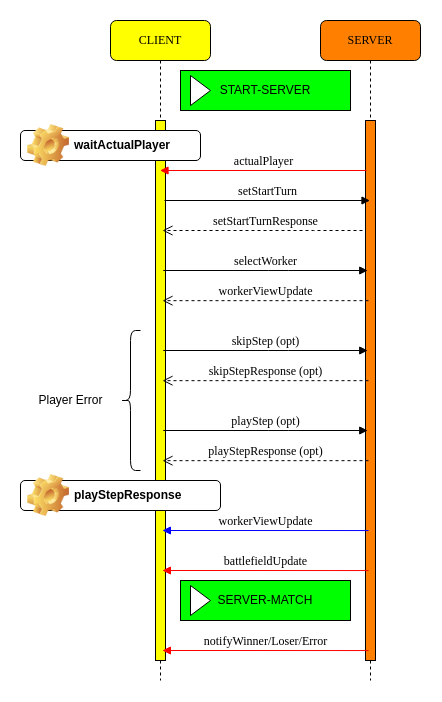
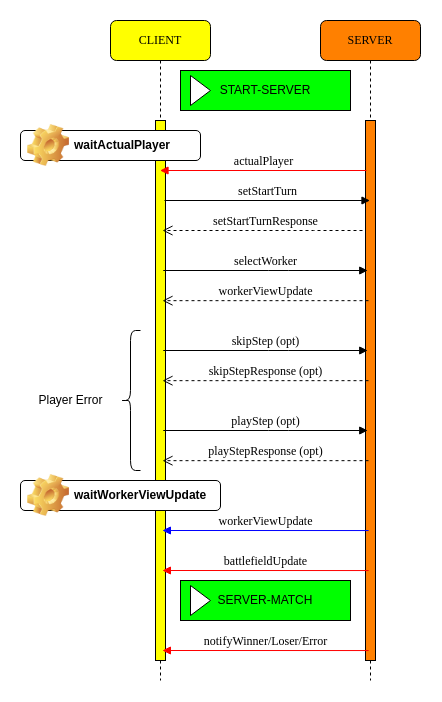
(127, 496) -> (139, 496)
